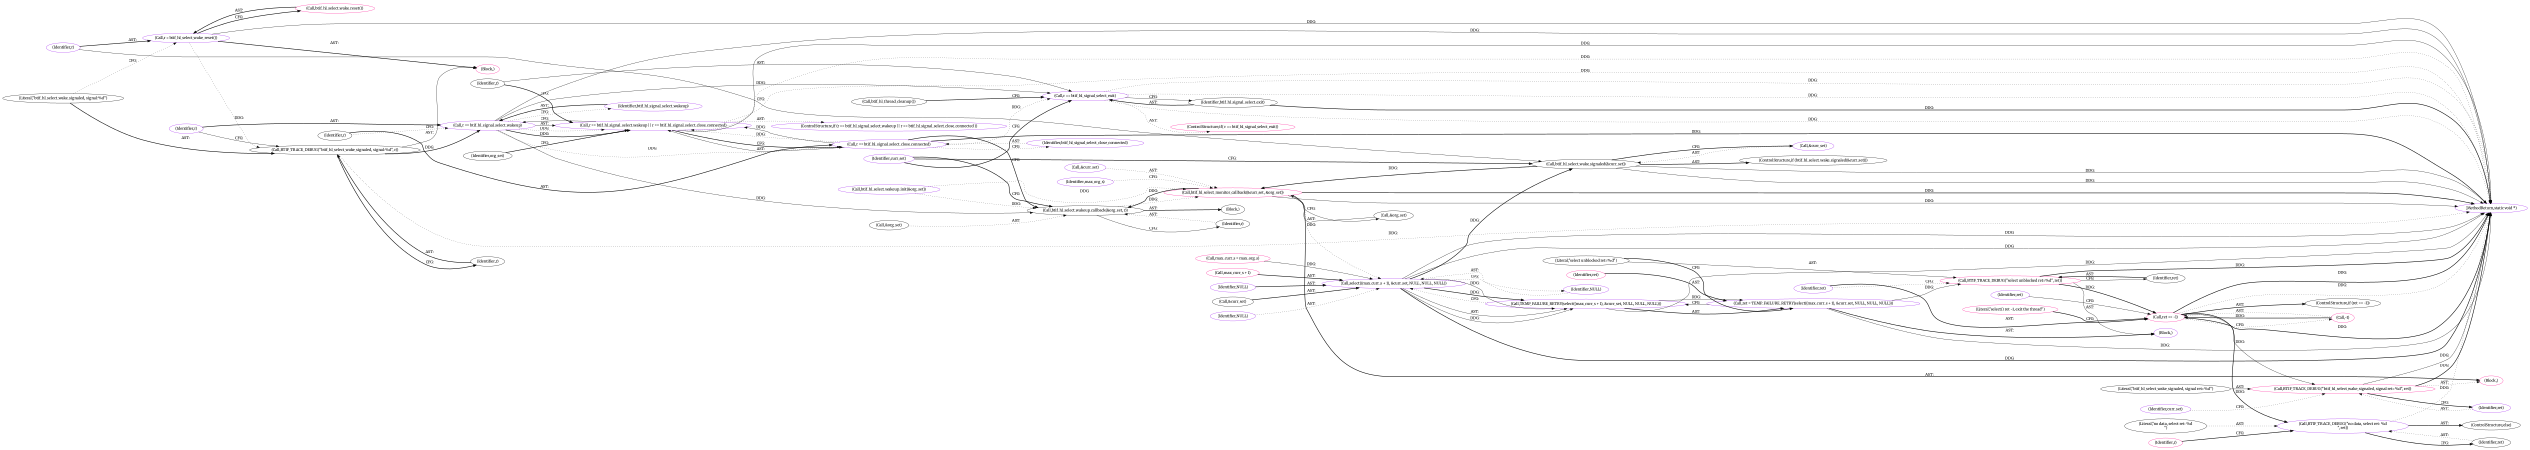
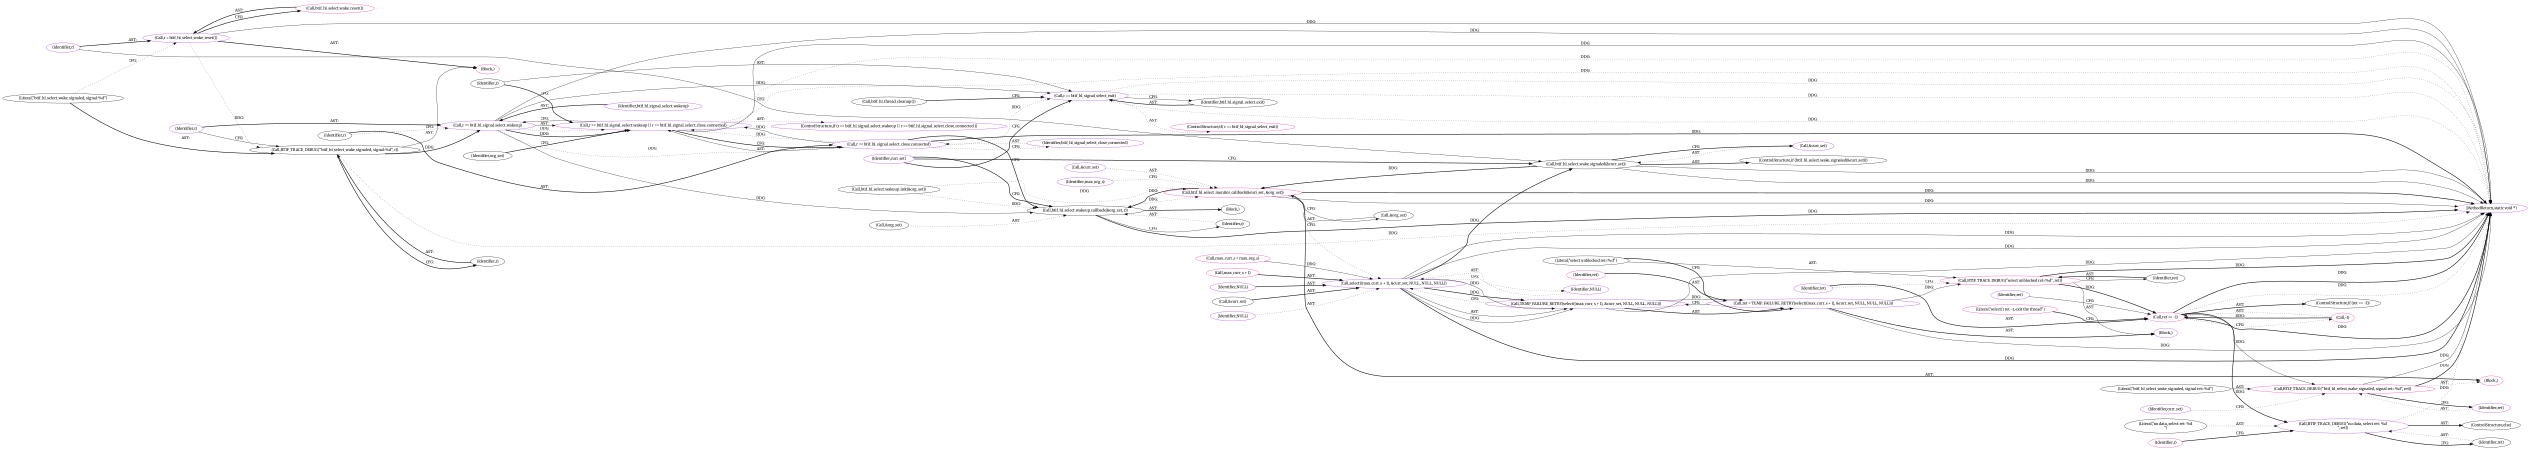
(1909, 110) -> (1774, 215)
(558, 113) -> none
(889, 189) -> (889, 189)
(1312, 225) -> (1312, 225)
